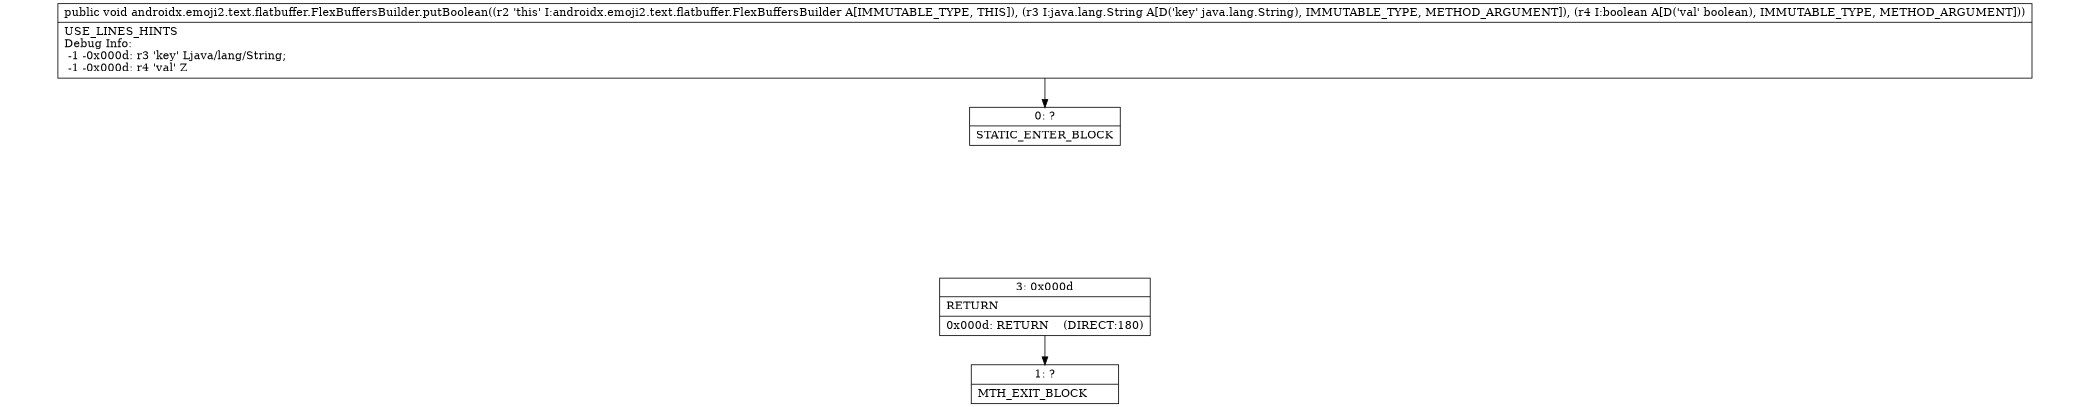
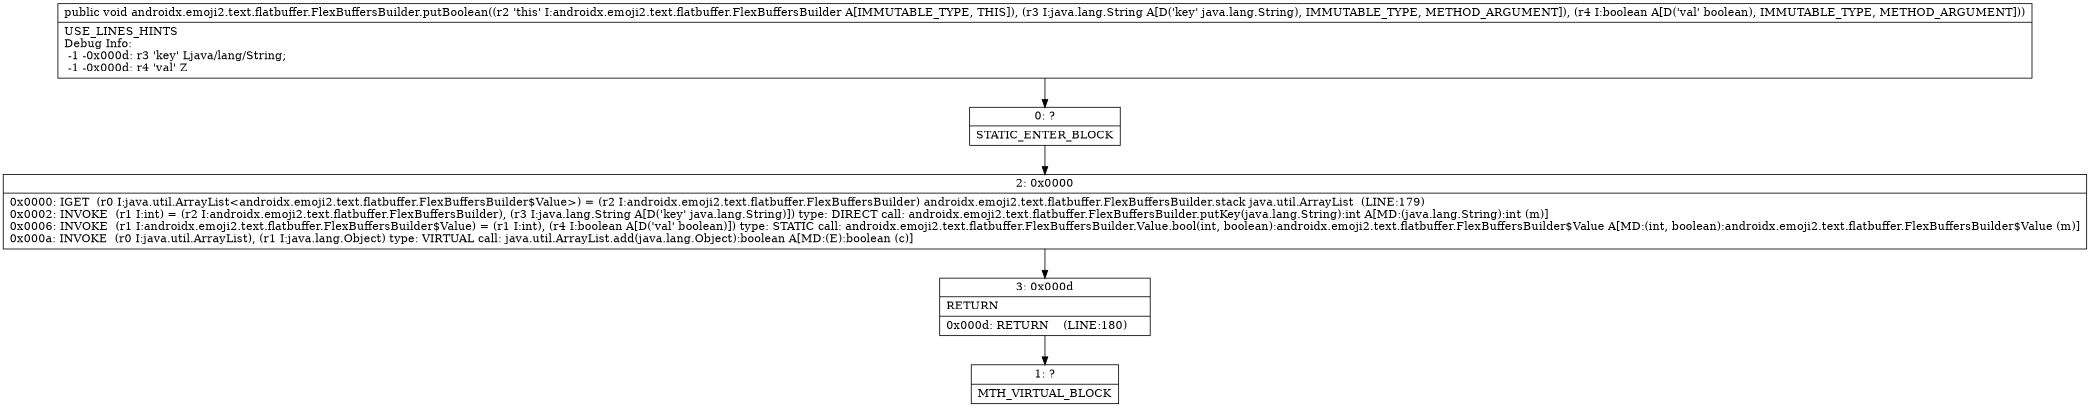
none -> (1045, 212)
(1045, 326) -> (1037, 326)
(1033, 394) -> (1045, 394)
